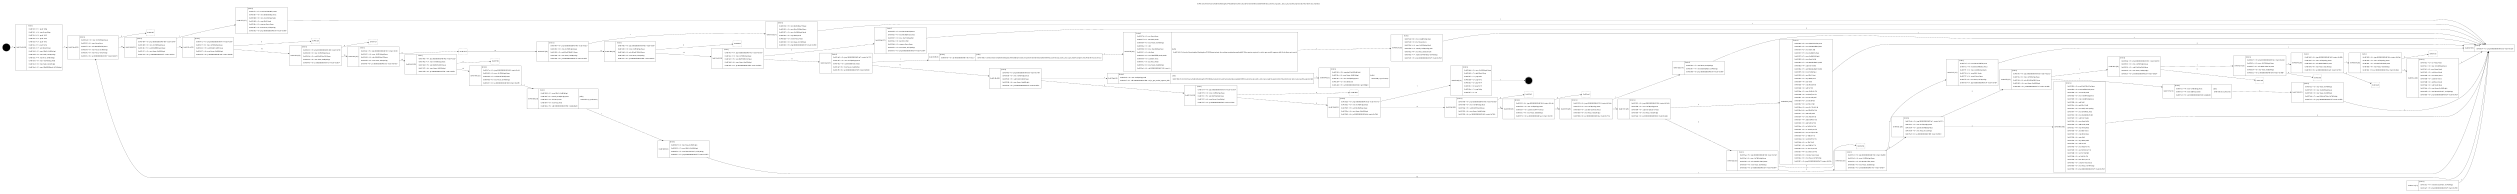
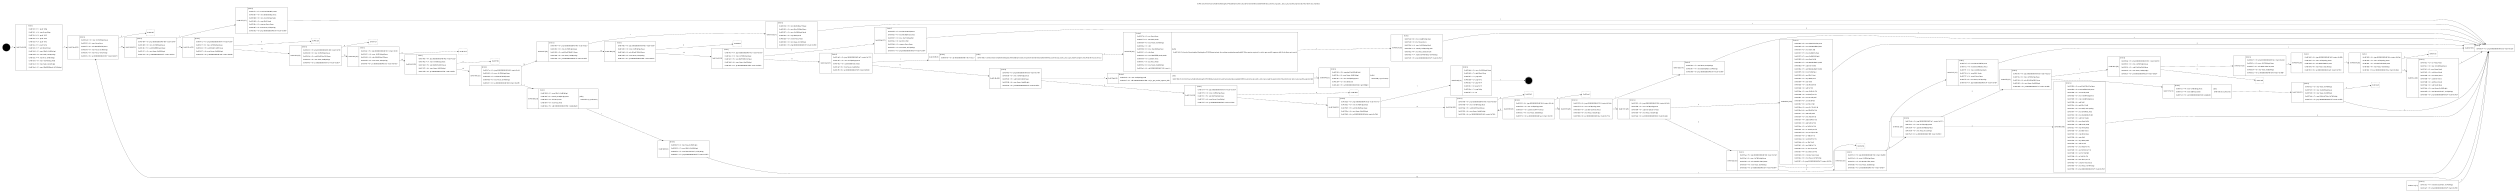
(502, 52) -> (528, 64)
(2317, 78) -> none
(2357, 78) -> (2357, 87)
(1500, 108) -> (1501, 110)
